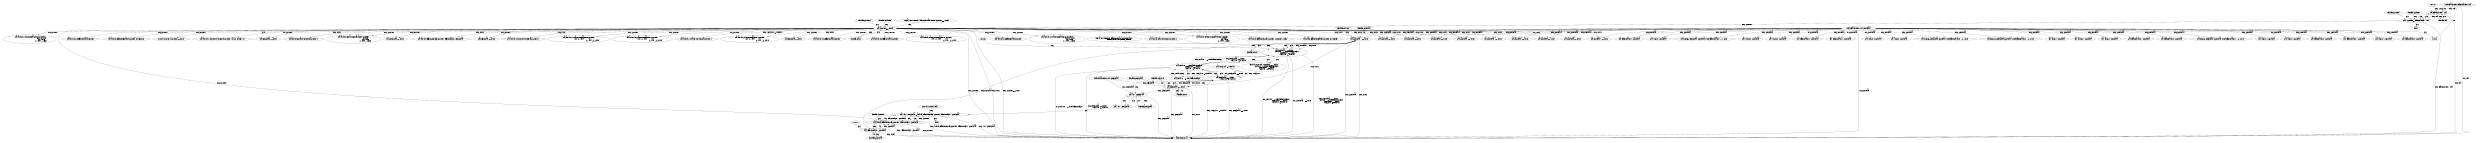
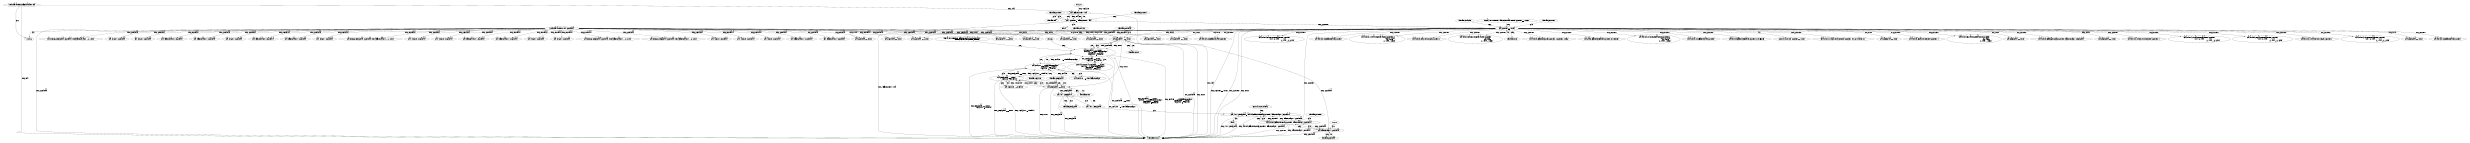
(773, 32) -> (2281, 32)
(1106, 78) -> none
(1170, 81) -> (1001, 84)
(891, 134) -> (1310, 134)
